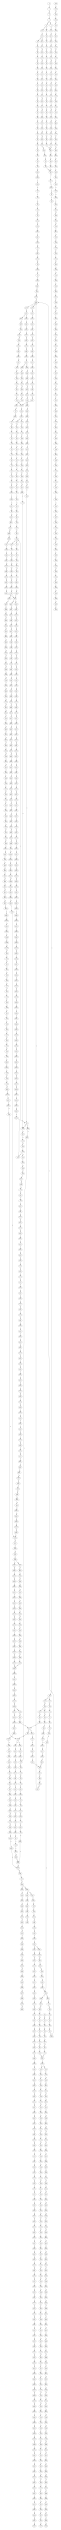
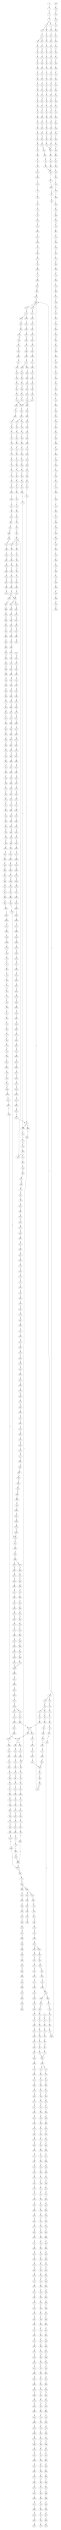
(16, 648) -> none
